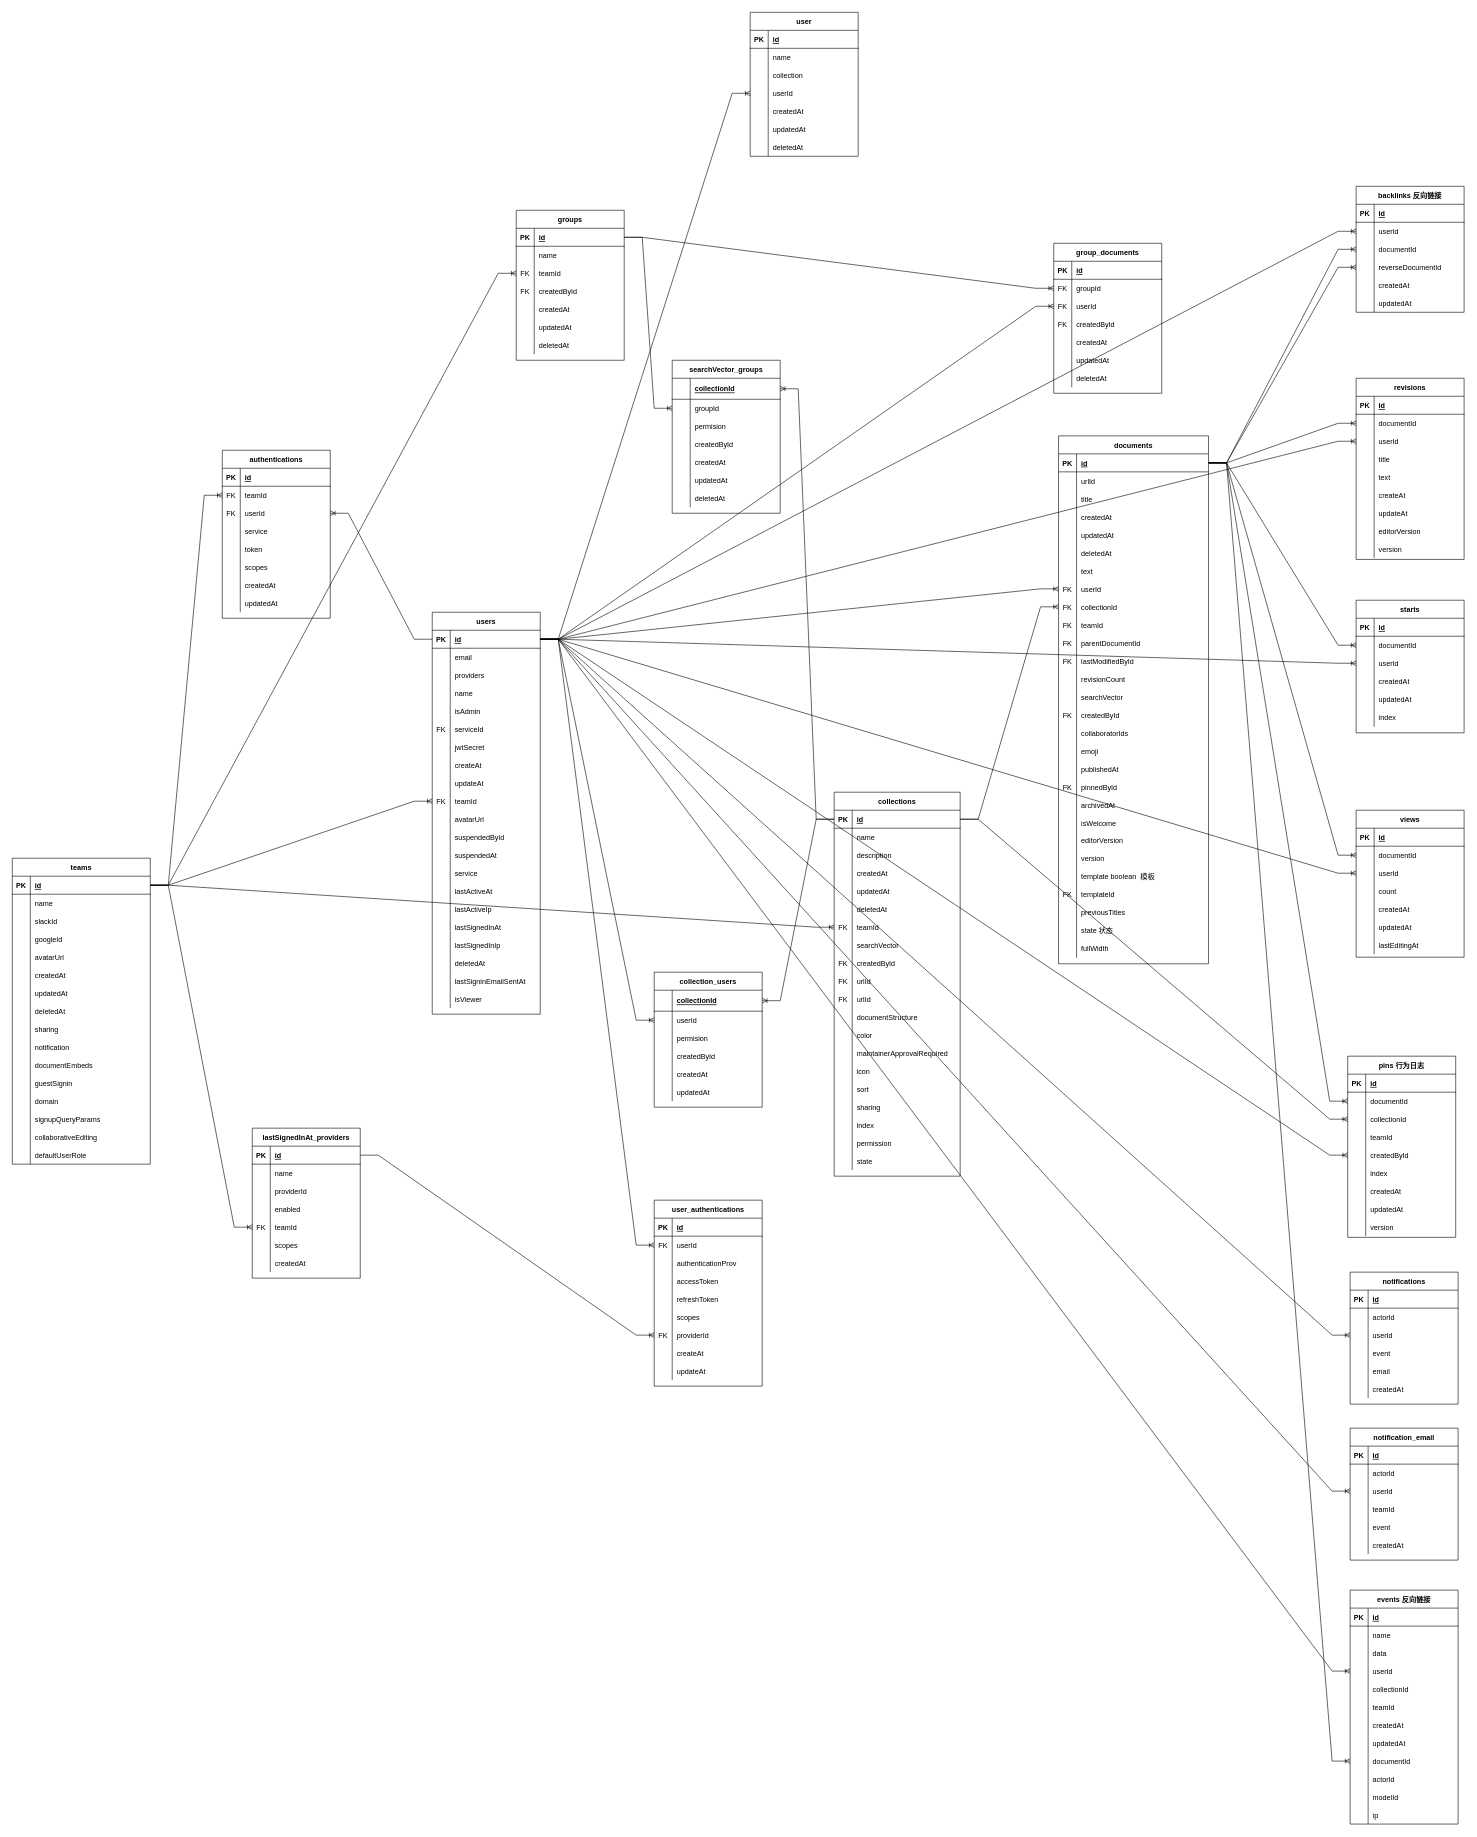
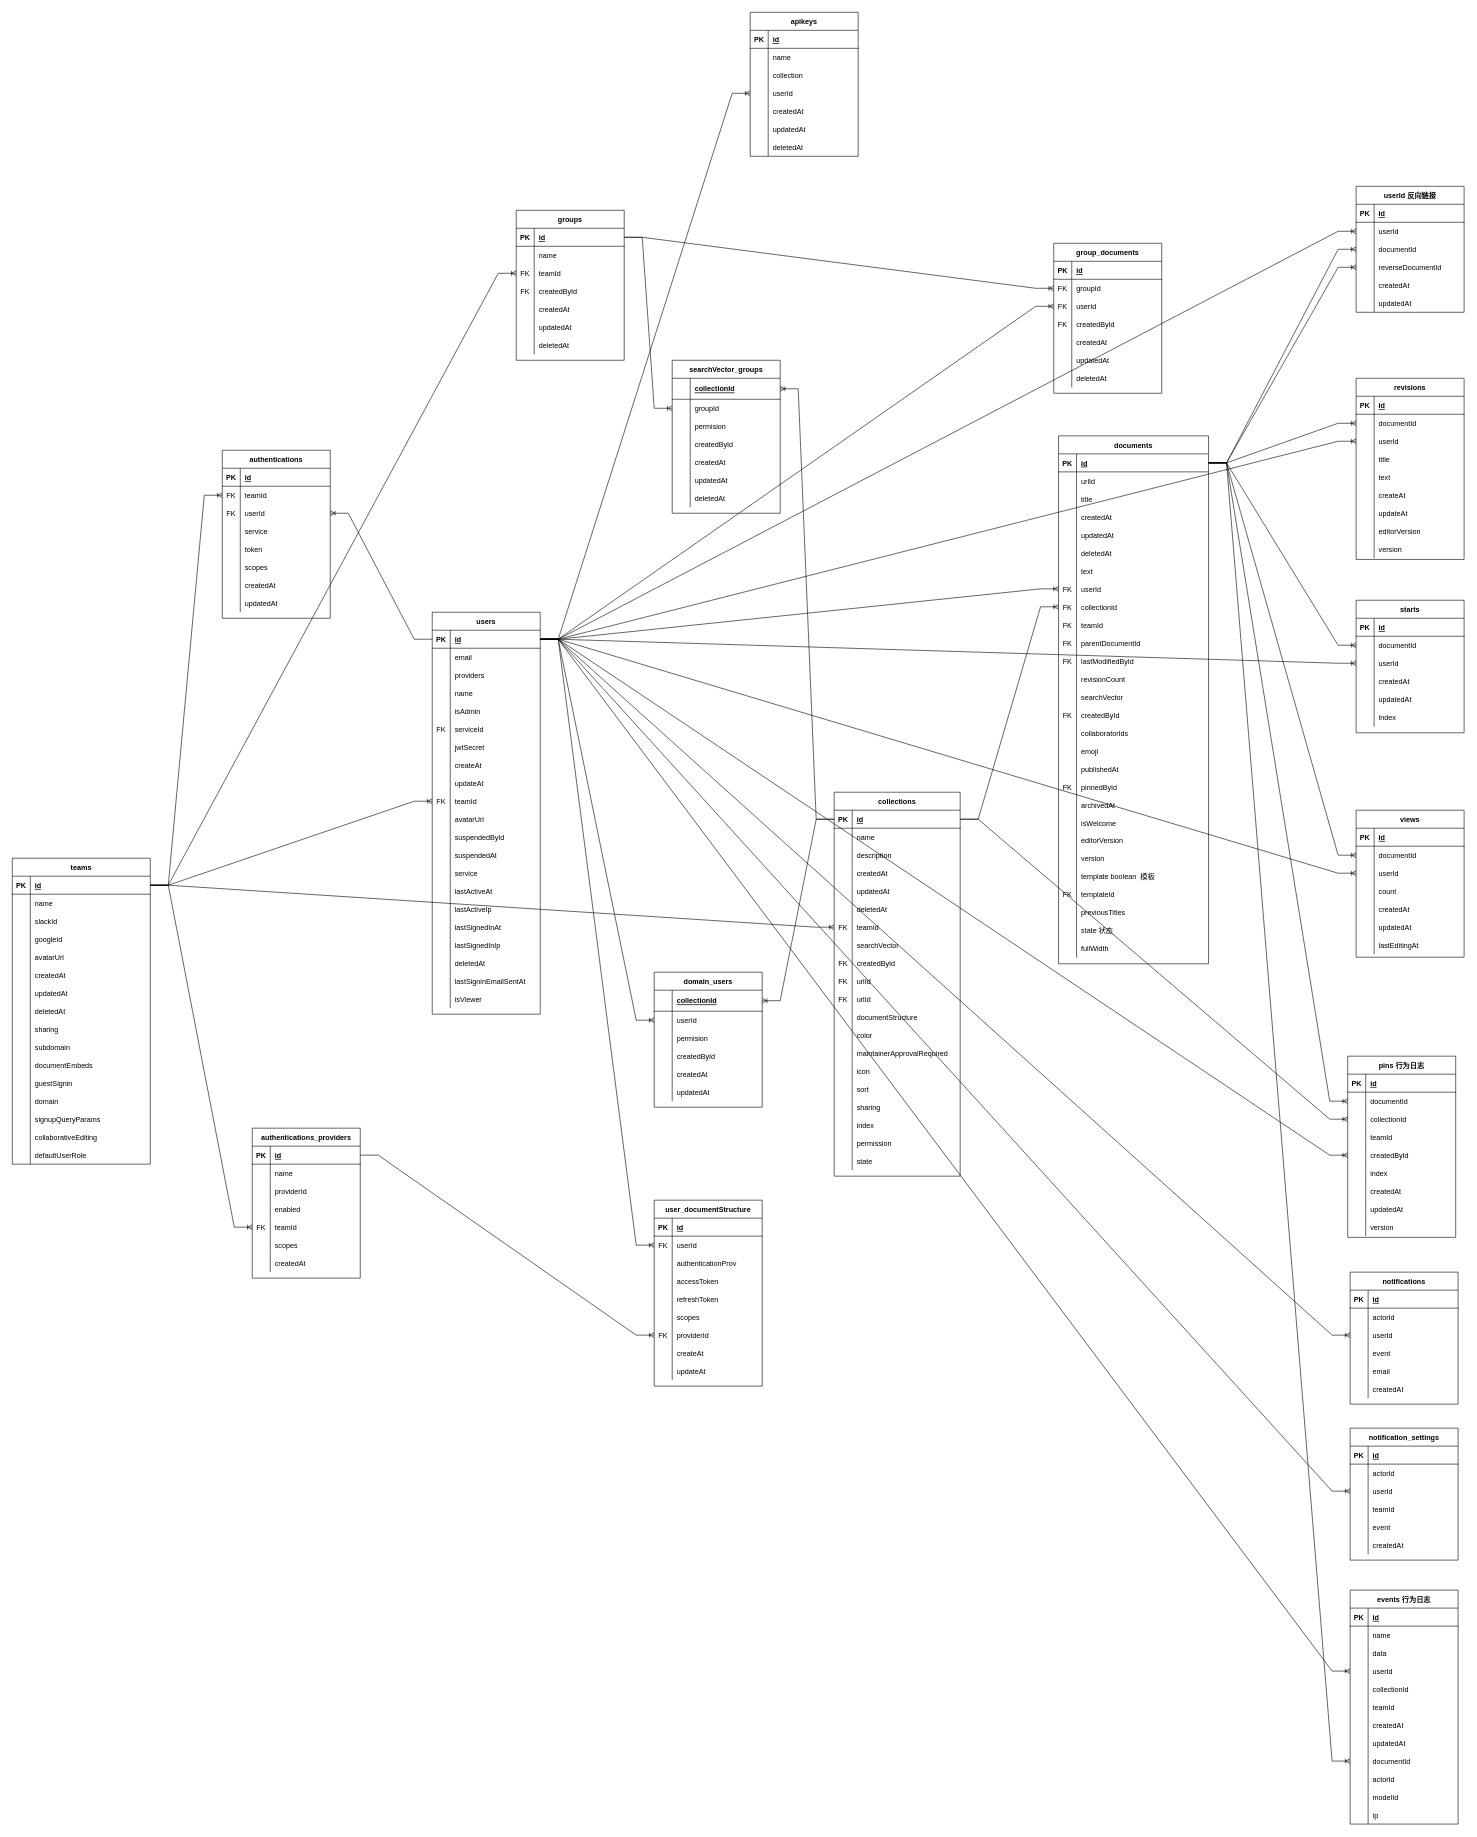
(804, 22) -> (804, 22)
(1410, 196) -> (1410, 196)
(708, 982) -> (708, 982)
(56, 1048) -> (52, 1048)
(306, 1138) -> (306, 1138)
(708, 1210) -> (708, 1210)
(1404, 1438) -> (1404, 1438)
(1404, 1600) -> (1404, 1600)
